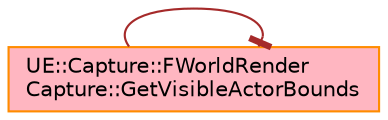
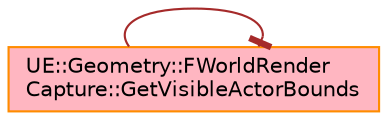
(194, 79) -> (194, 79)
